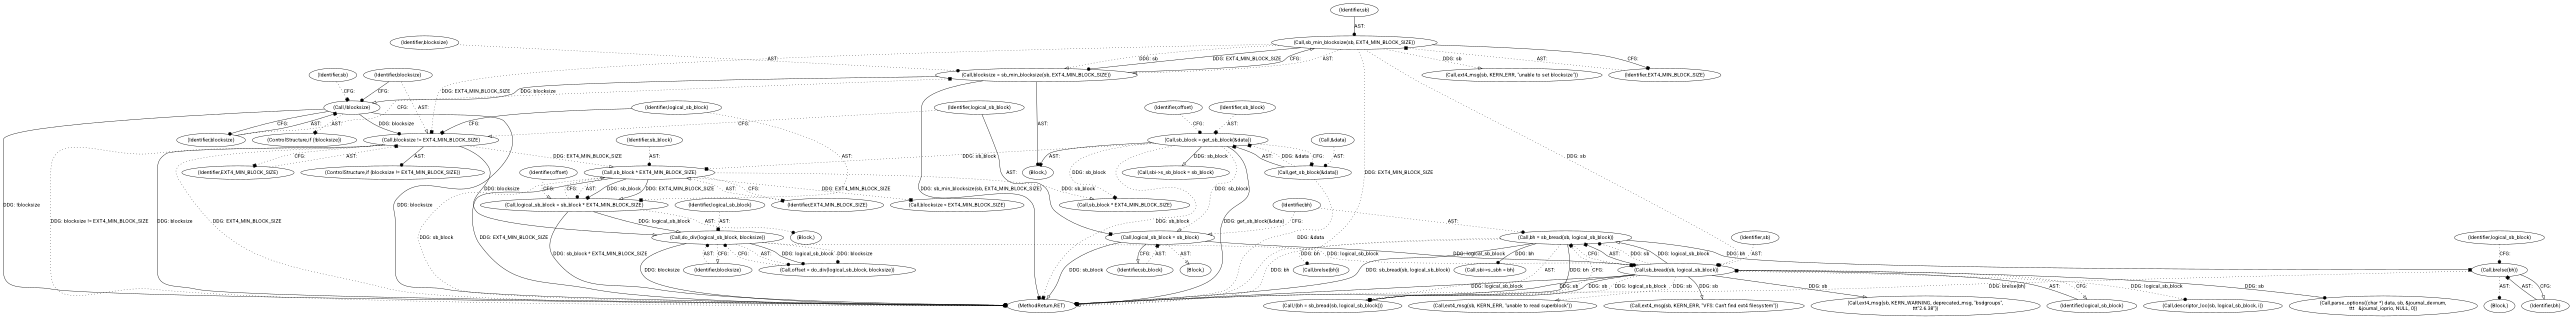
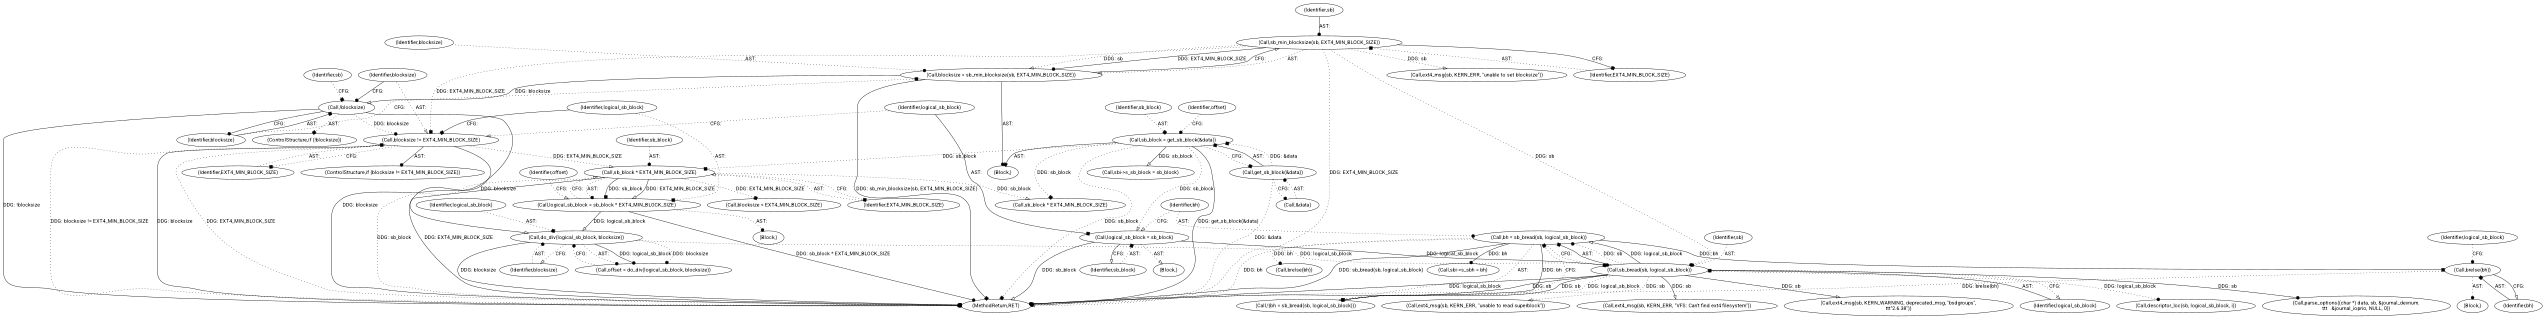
(377, 126) -> (373, 126)
none -> (1277, 190)
